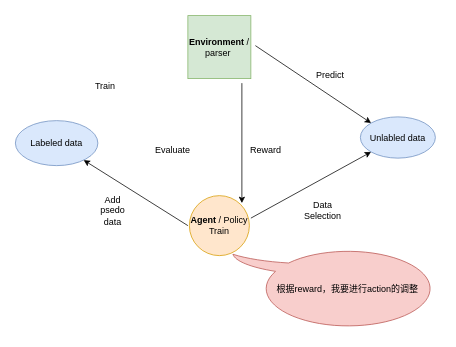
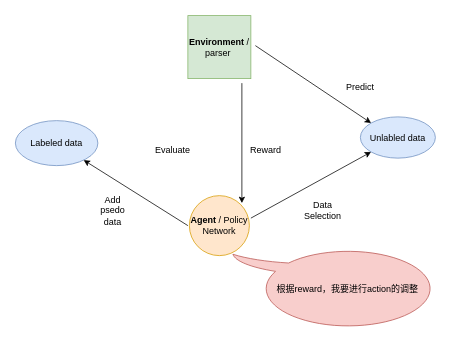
(330, 75) -> (360, 87)
(105, 86) -> none
(219, 225) -> (219, 225)
